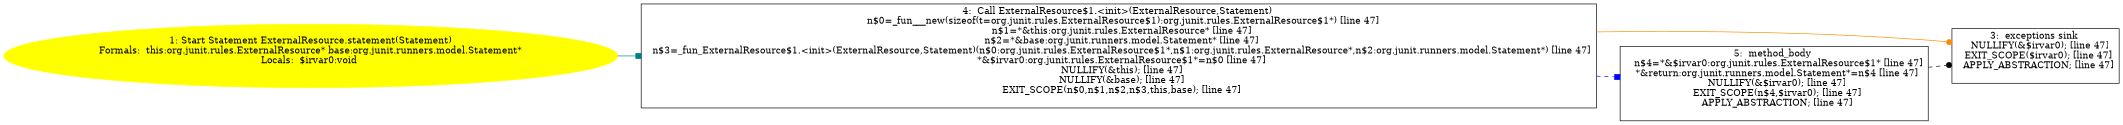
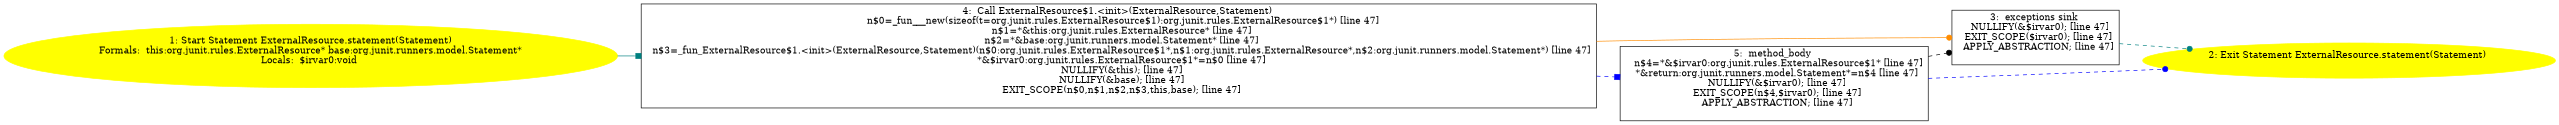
none -> (2349, 61)
